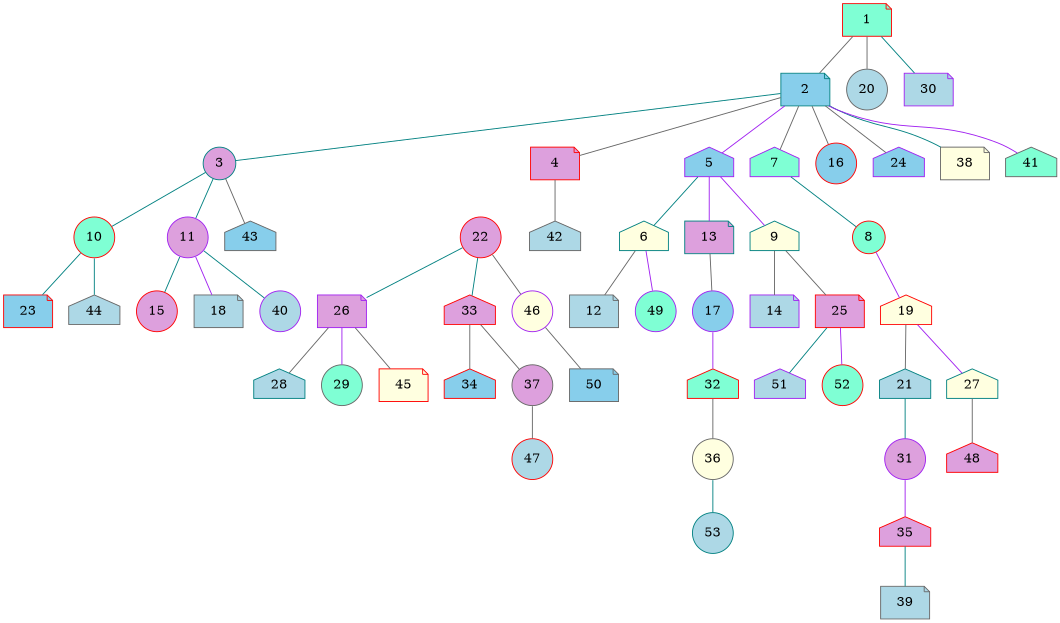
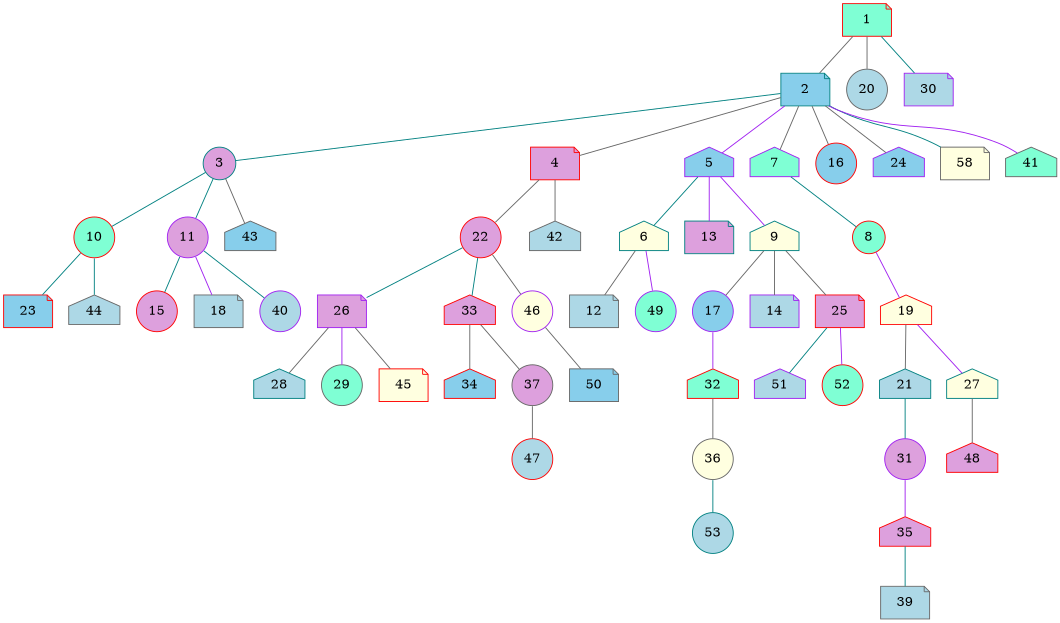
(965, 163) -> (965, 163)
none -> (517, 201)
(711, 272) -> (745, 273)
